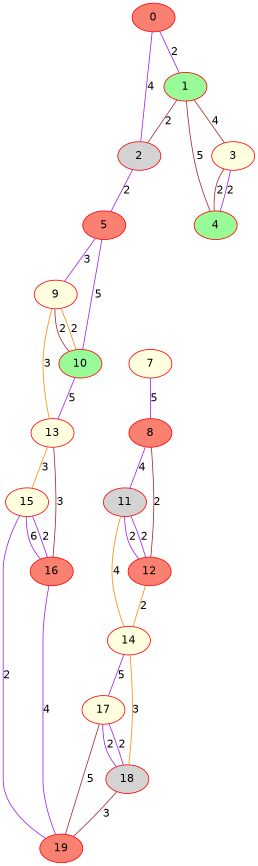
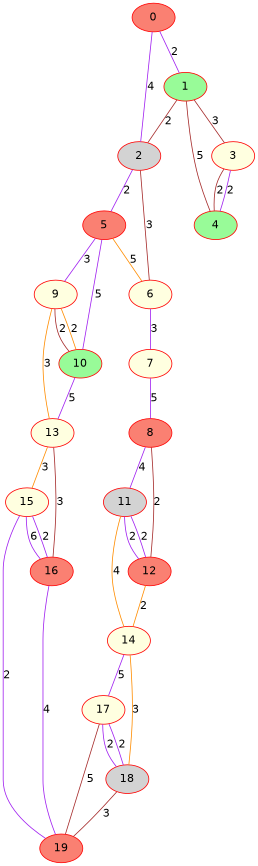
(216, 121) -> (216, 121)
none -> (150, 294)
